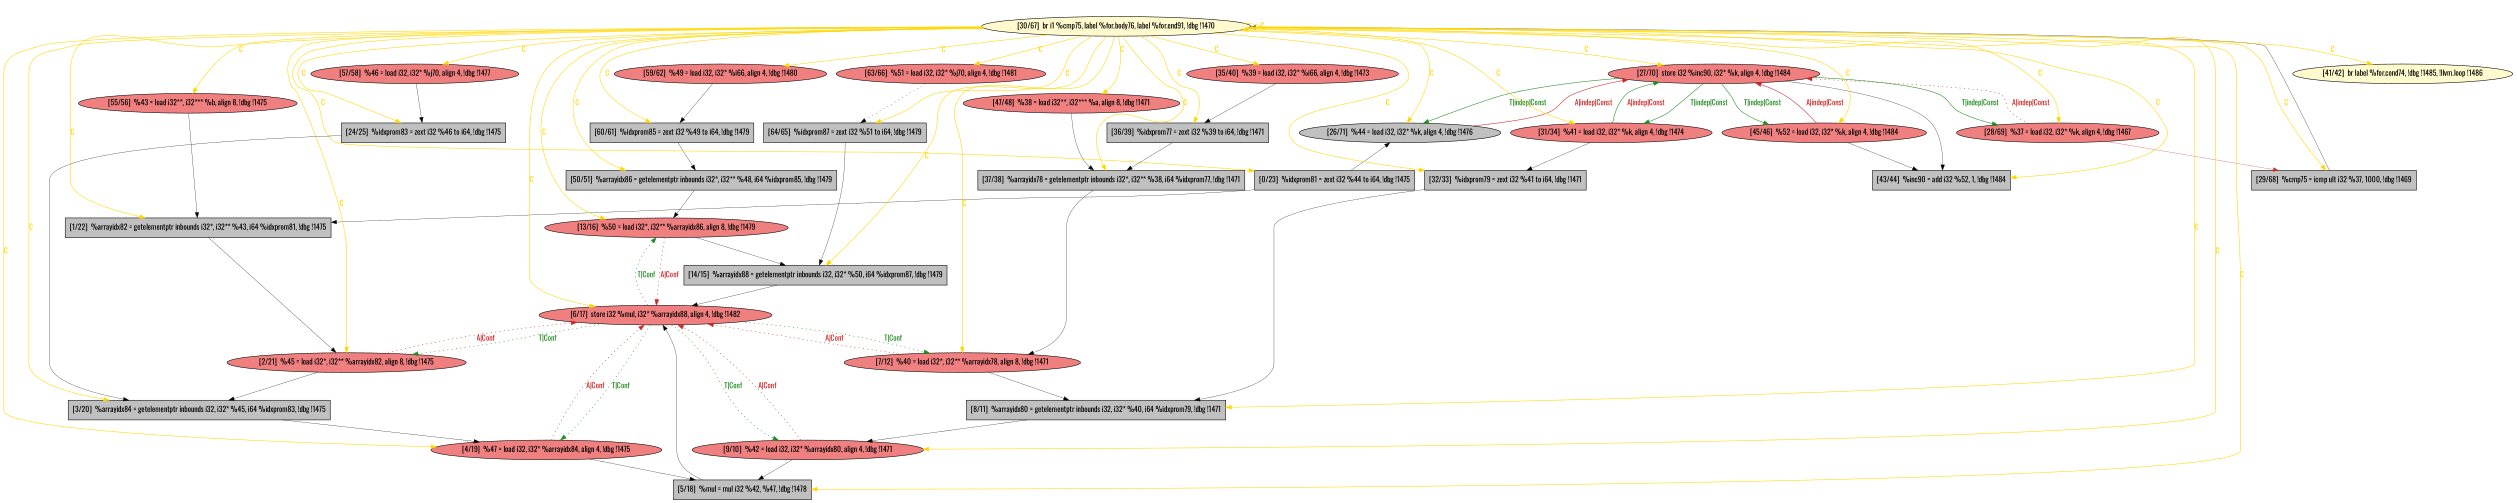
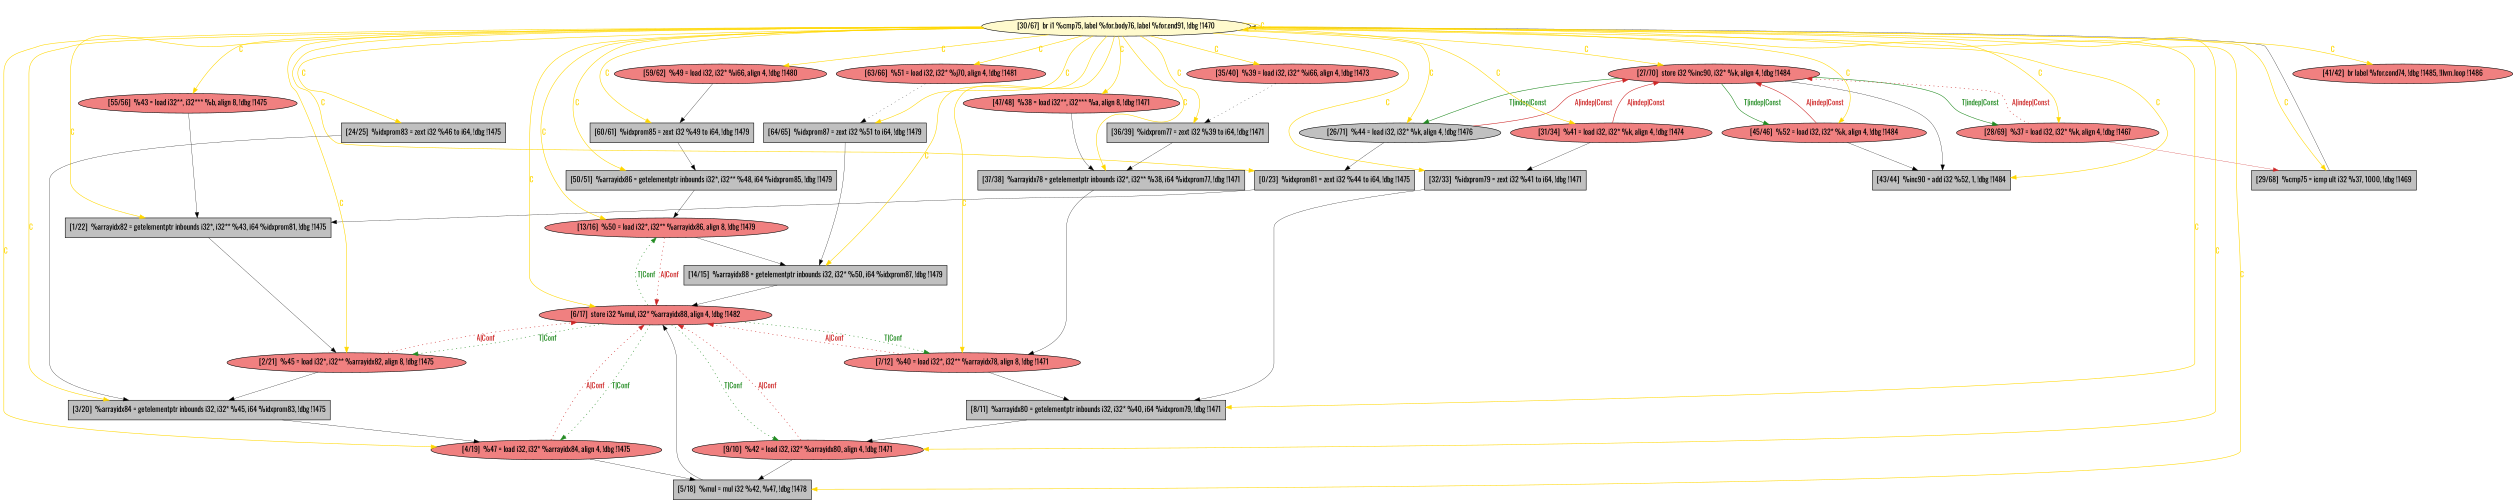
(415, 74) -> none
(2403, 74) -> (2403, 74)
(1625, 95) -> (1625, 95)
(1243, 102) -> (1243, 102)
(1678, 105) -> none
(1368, 158) -> (1366, 155)
